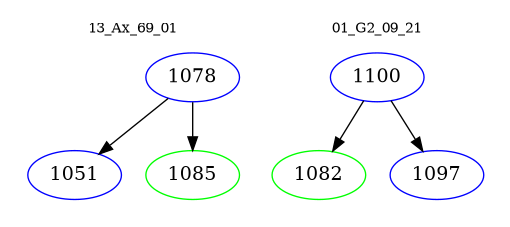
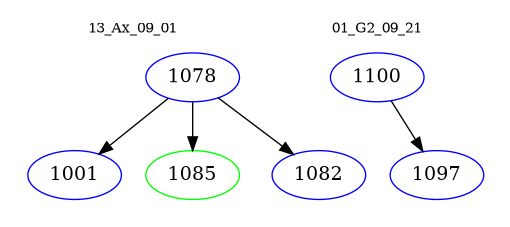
(133, 29) -> (133, 29)
(352, 120) -> (241, 115)
(75, 175) -> (75, 175)
(319, 175) -> (319, 175)
